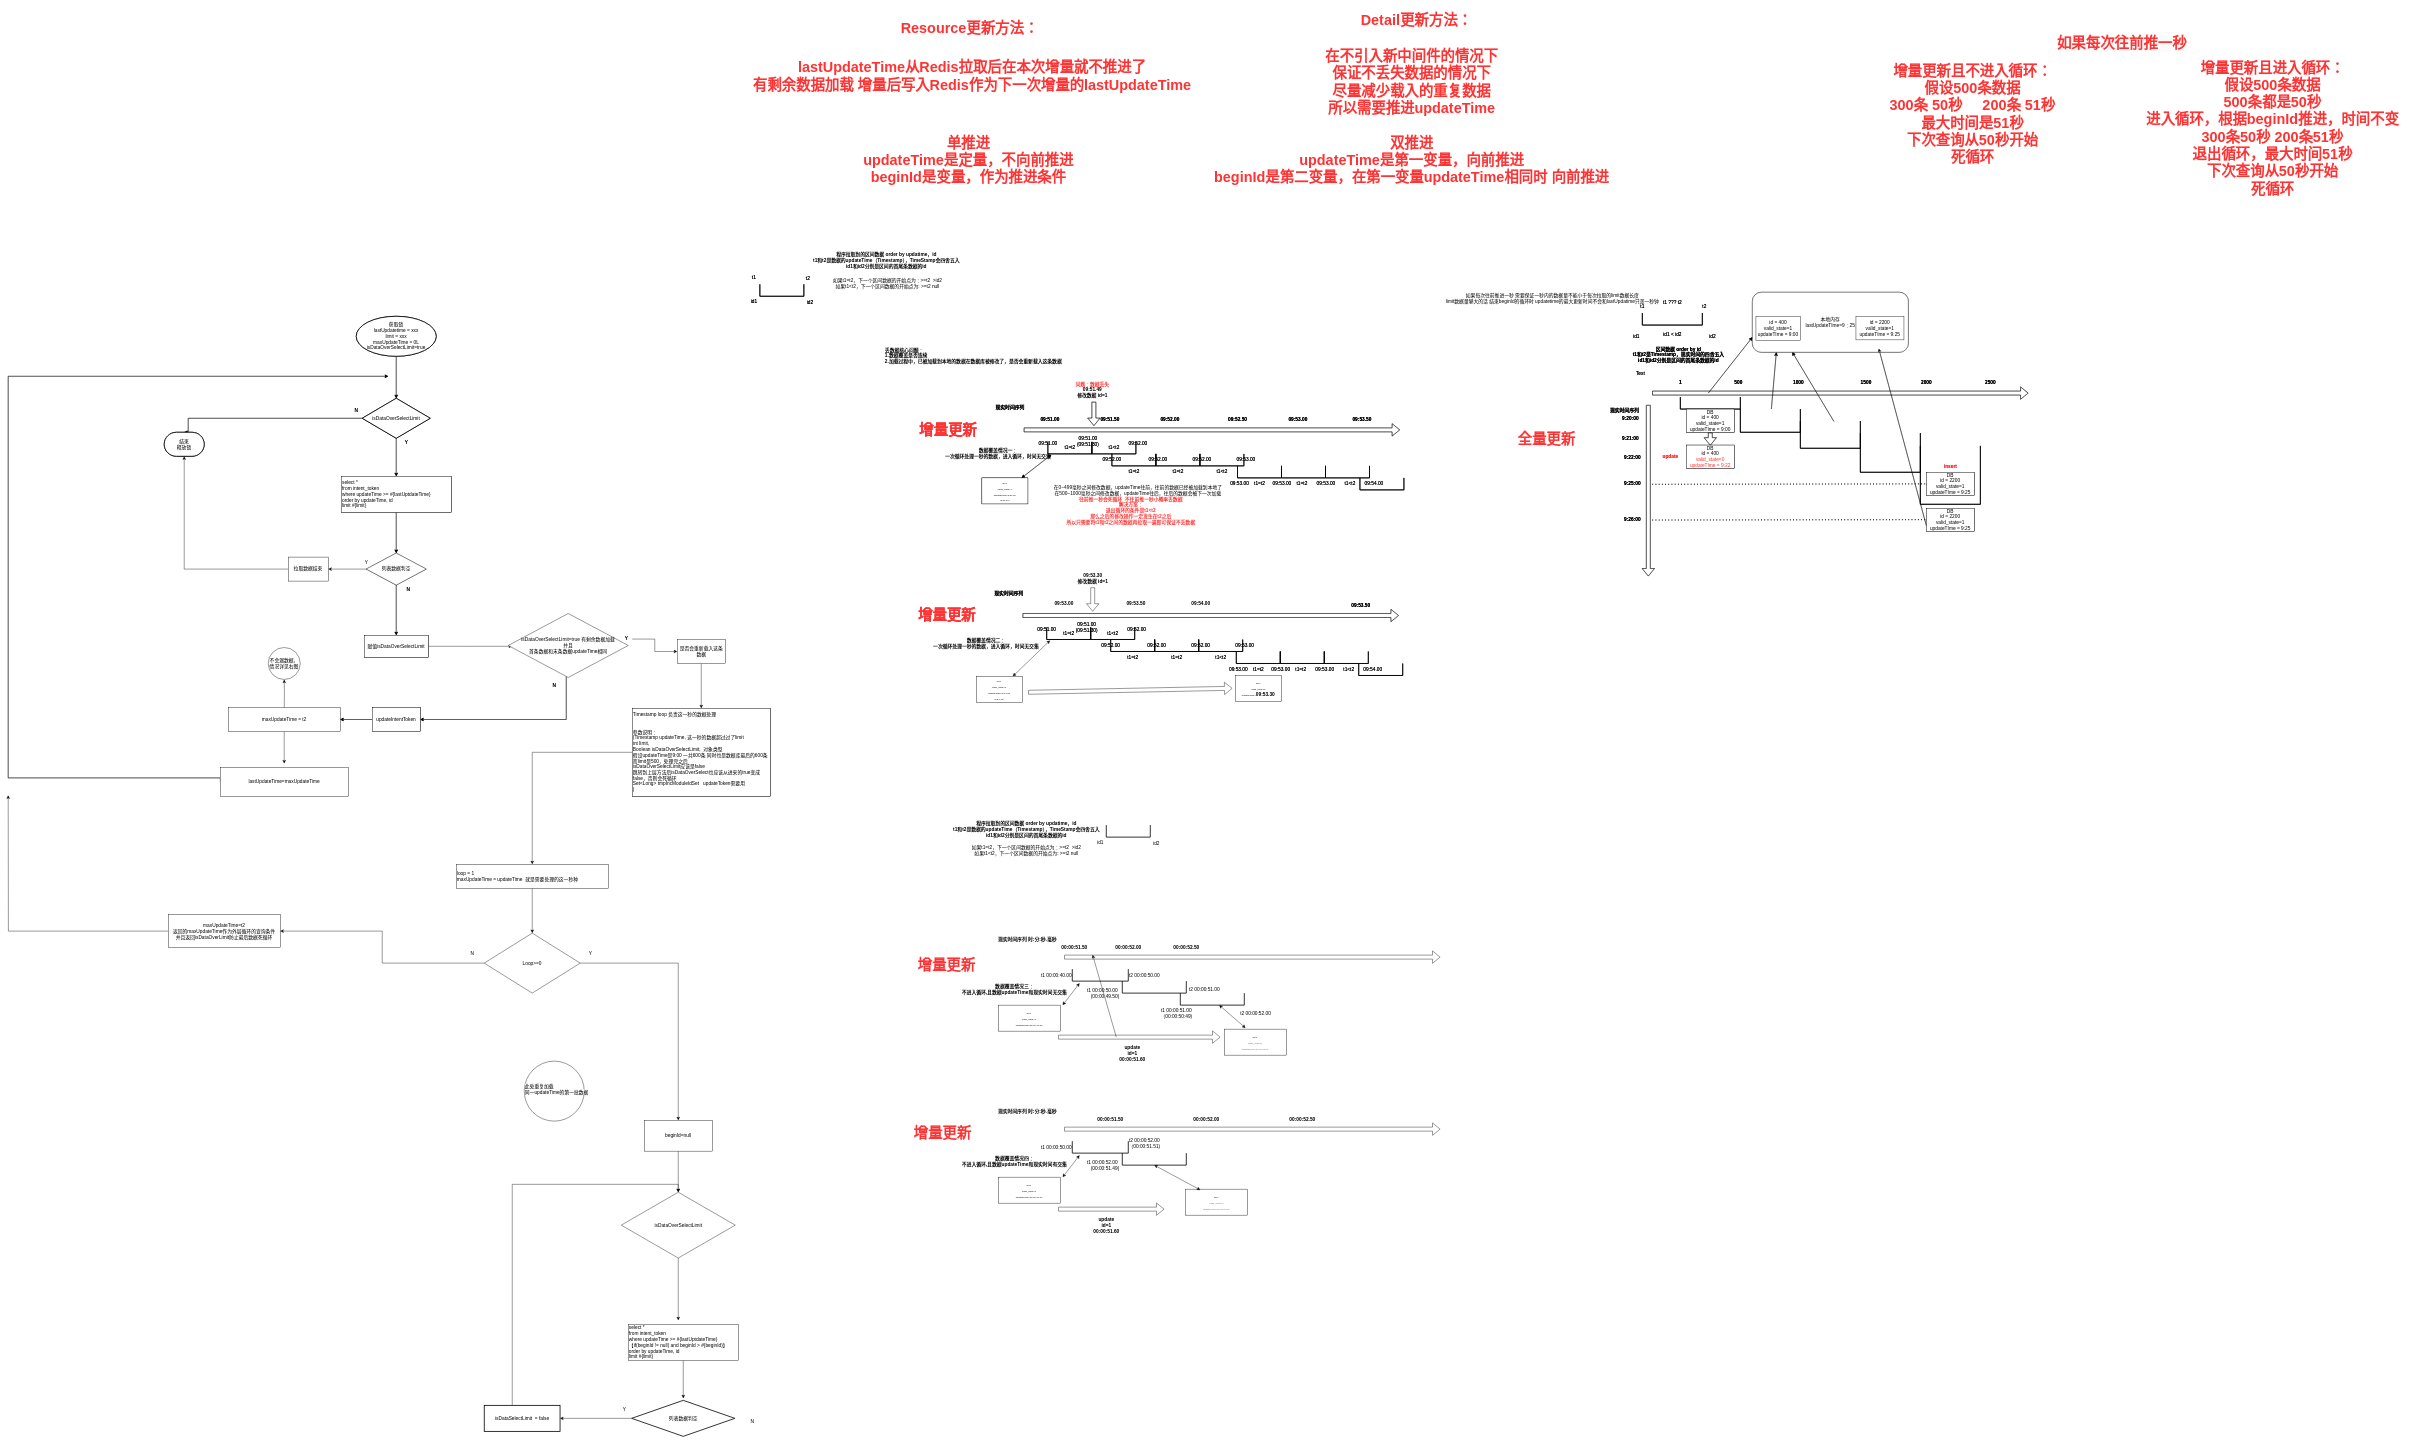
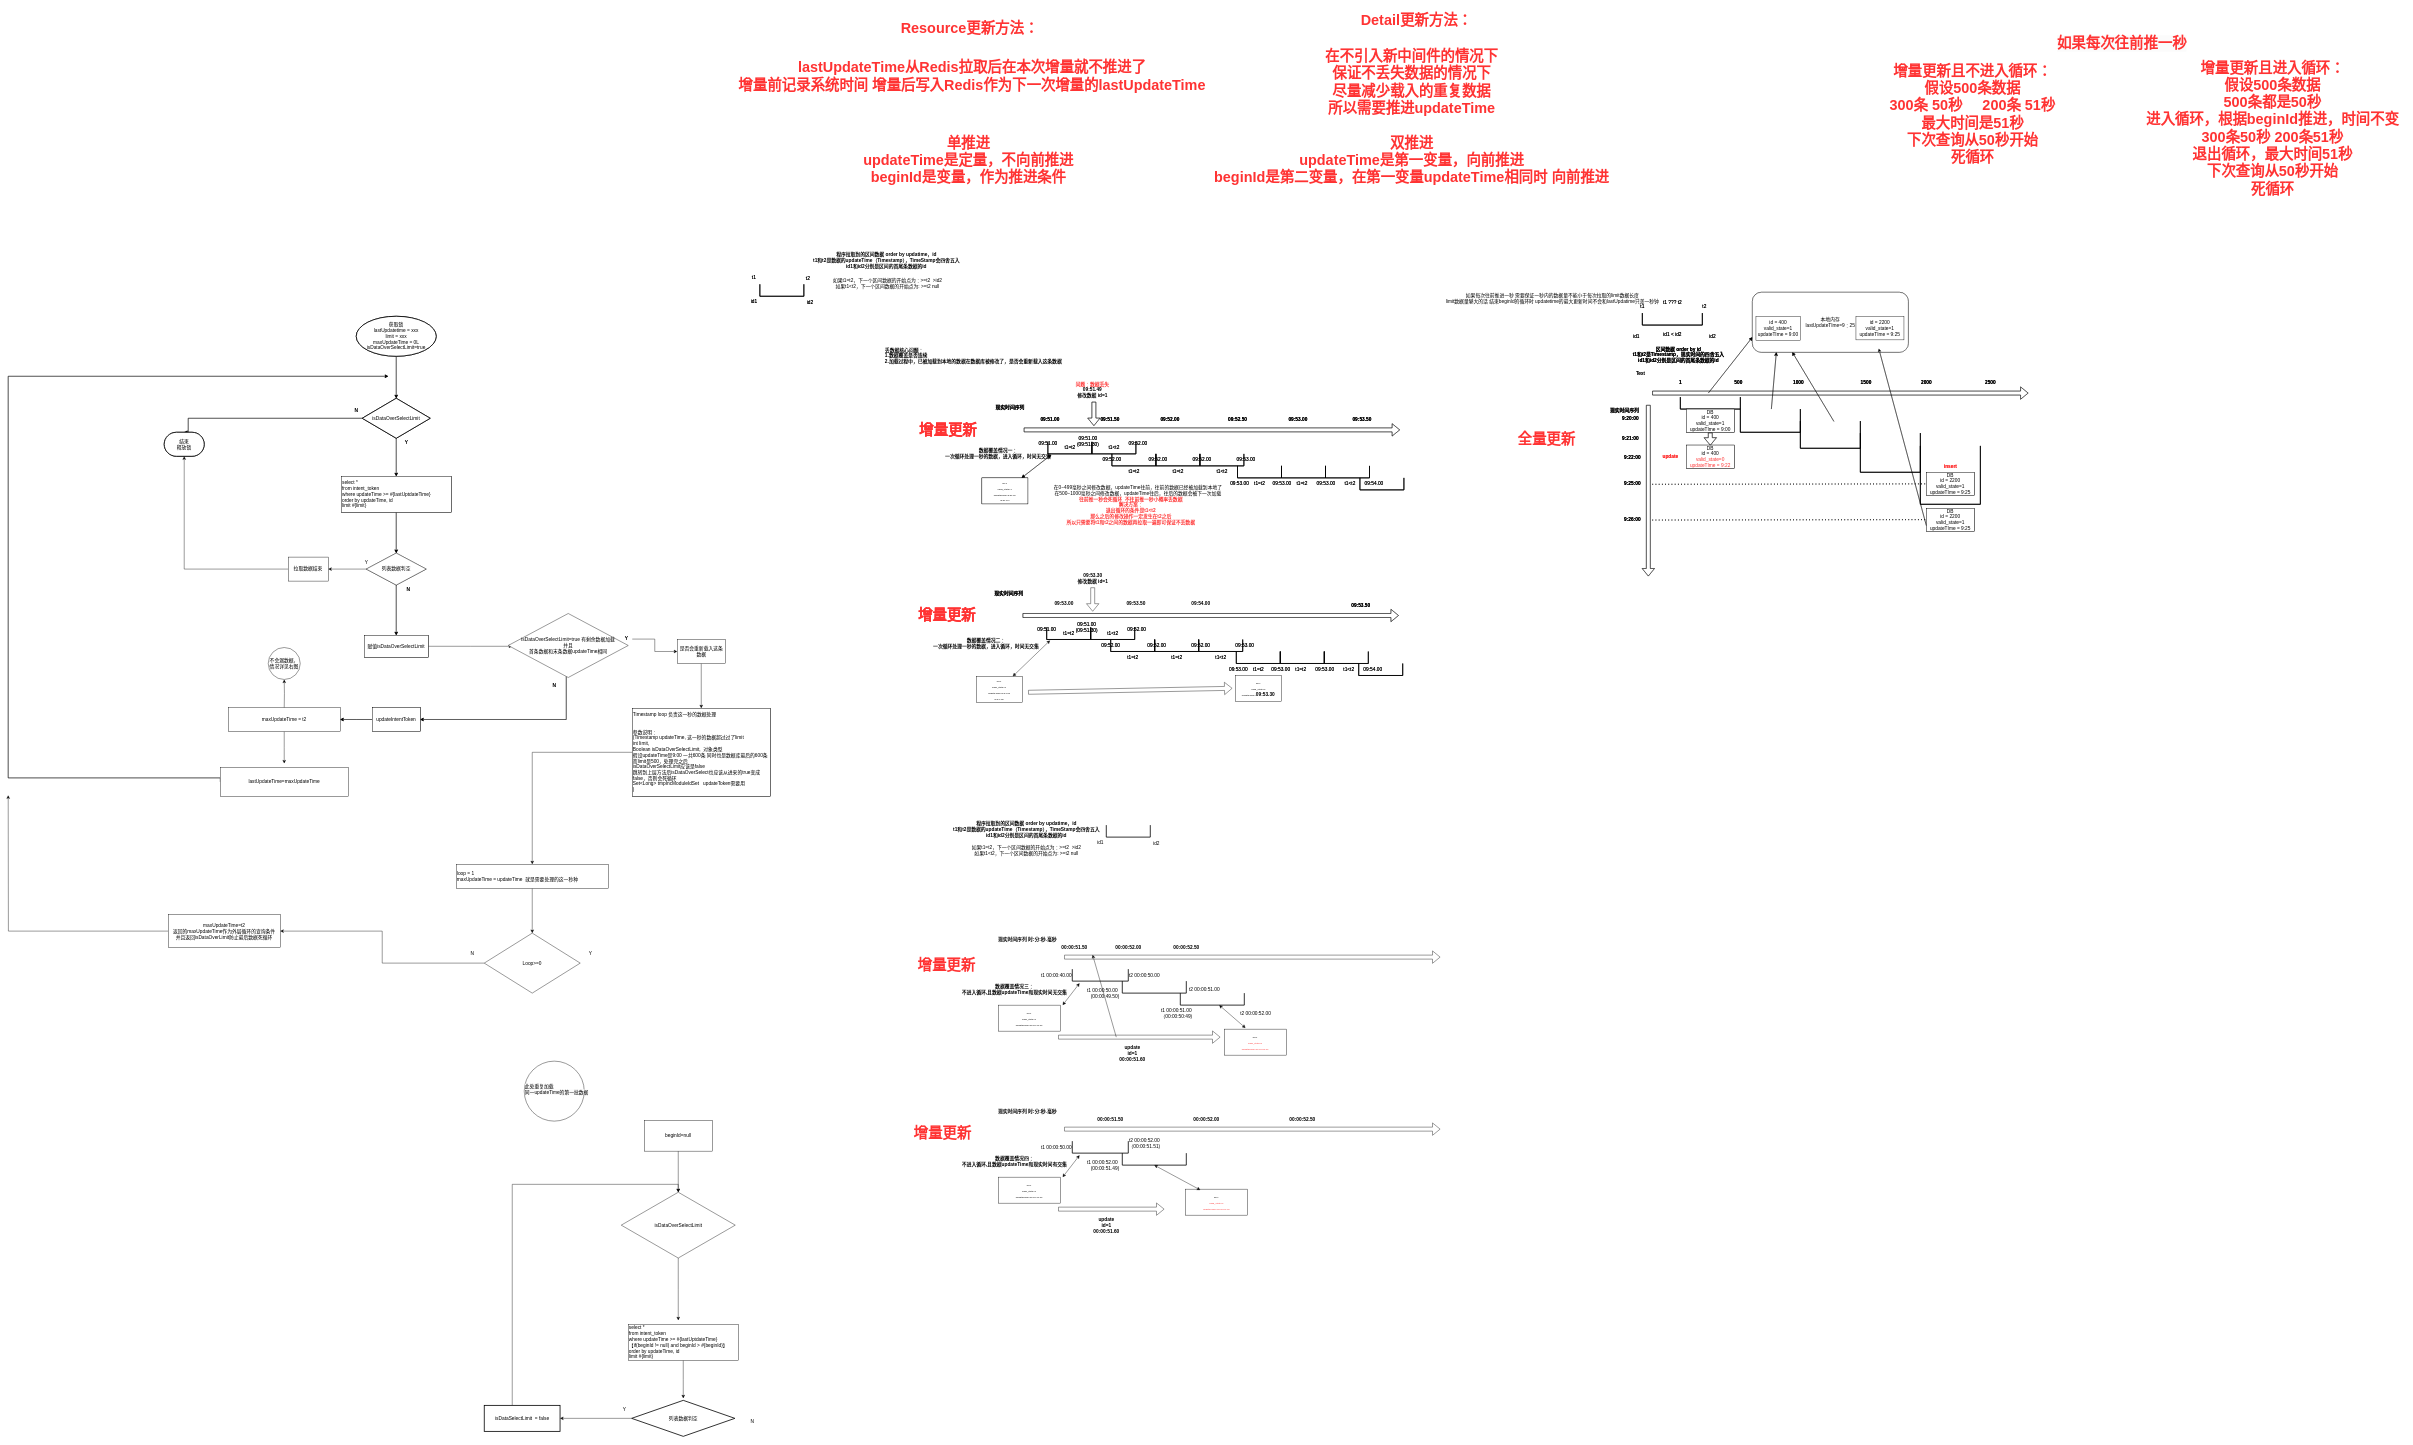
(972, 76) -> (972, 76)
(678, 1116) -> none
